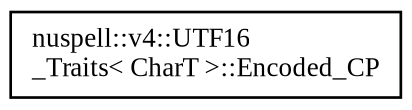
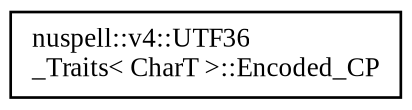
(206, 55) -> (206, 55)
